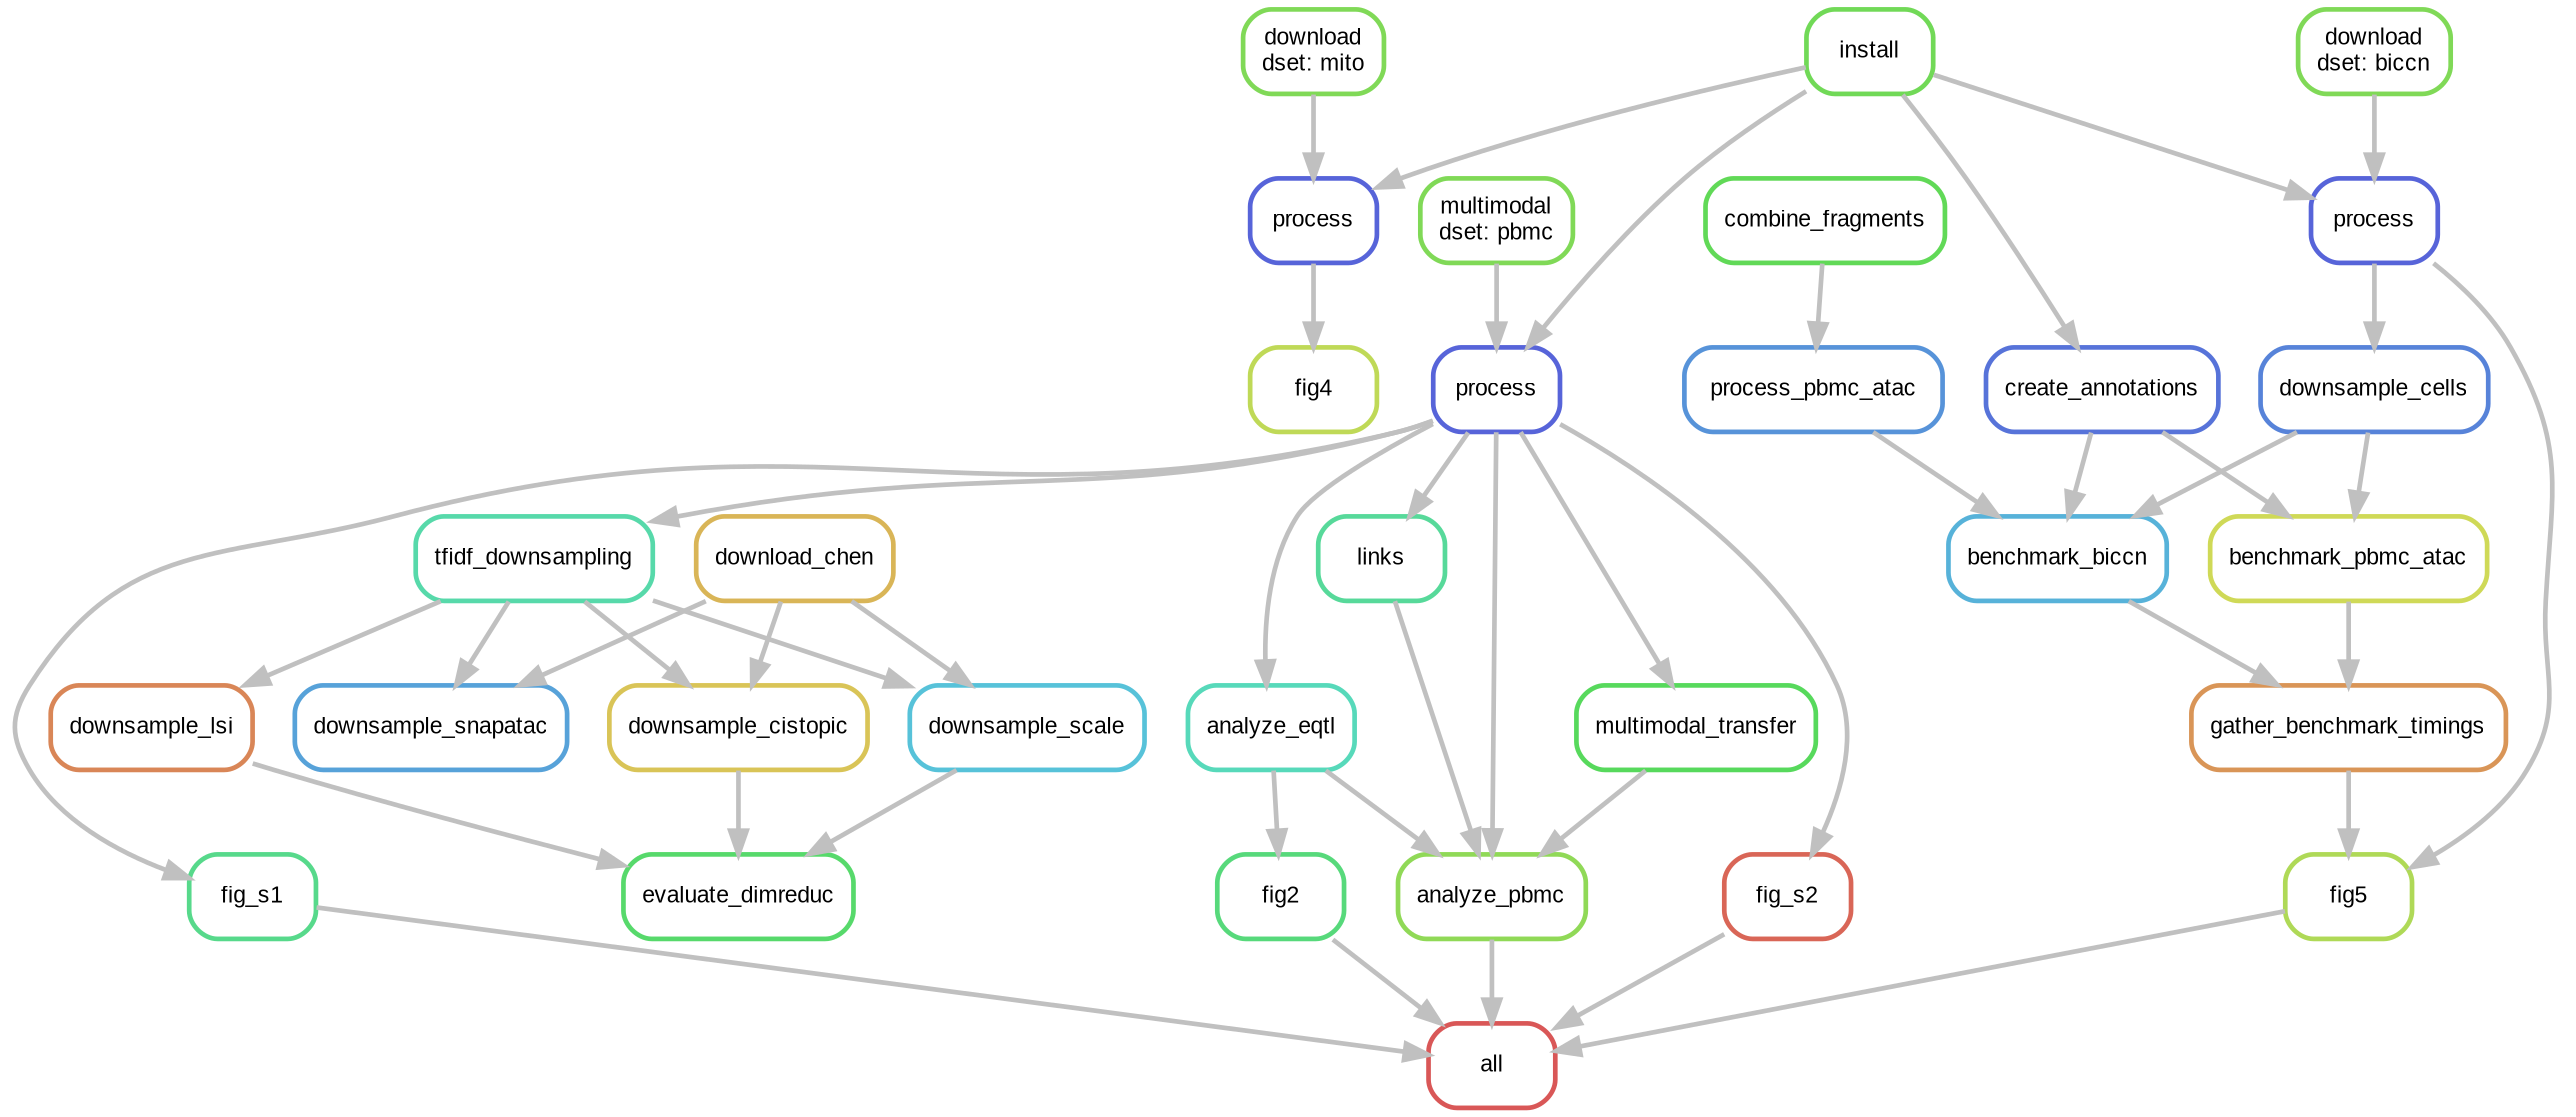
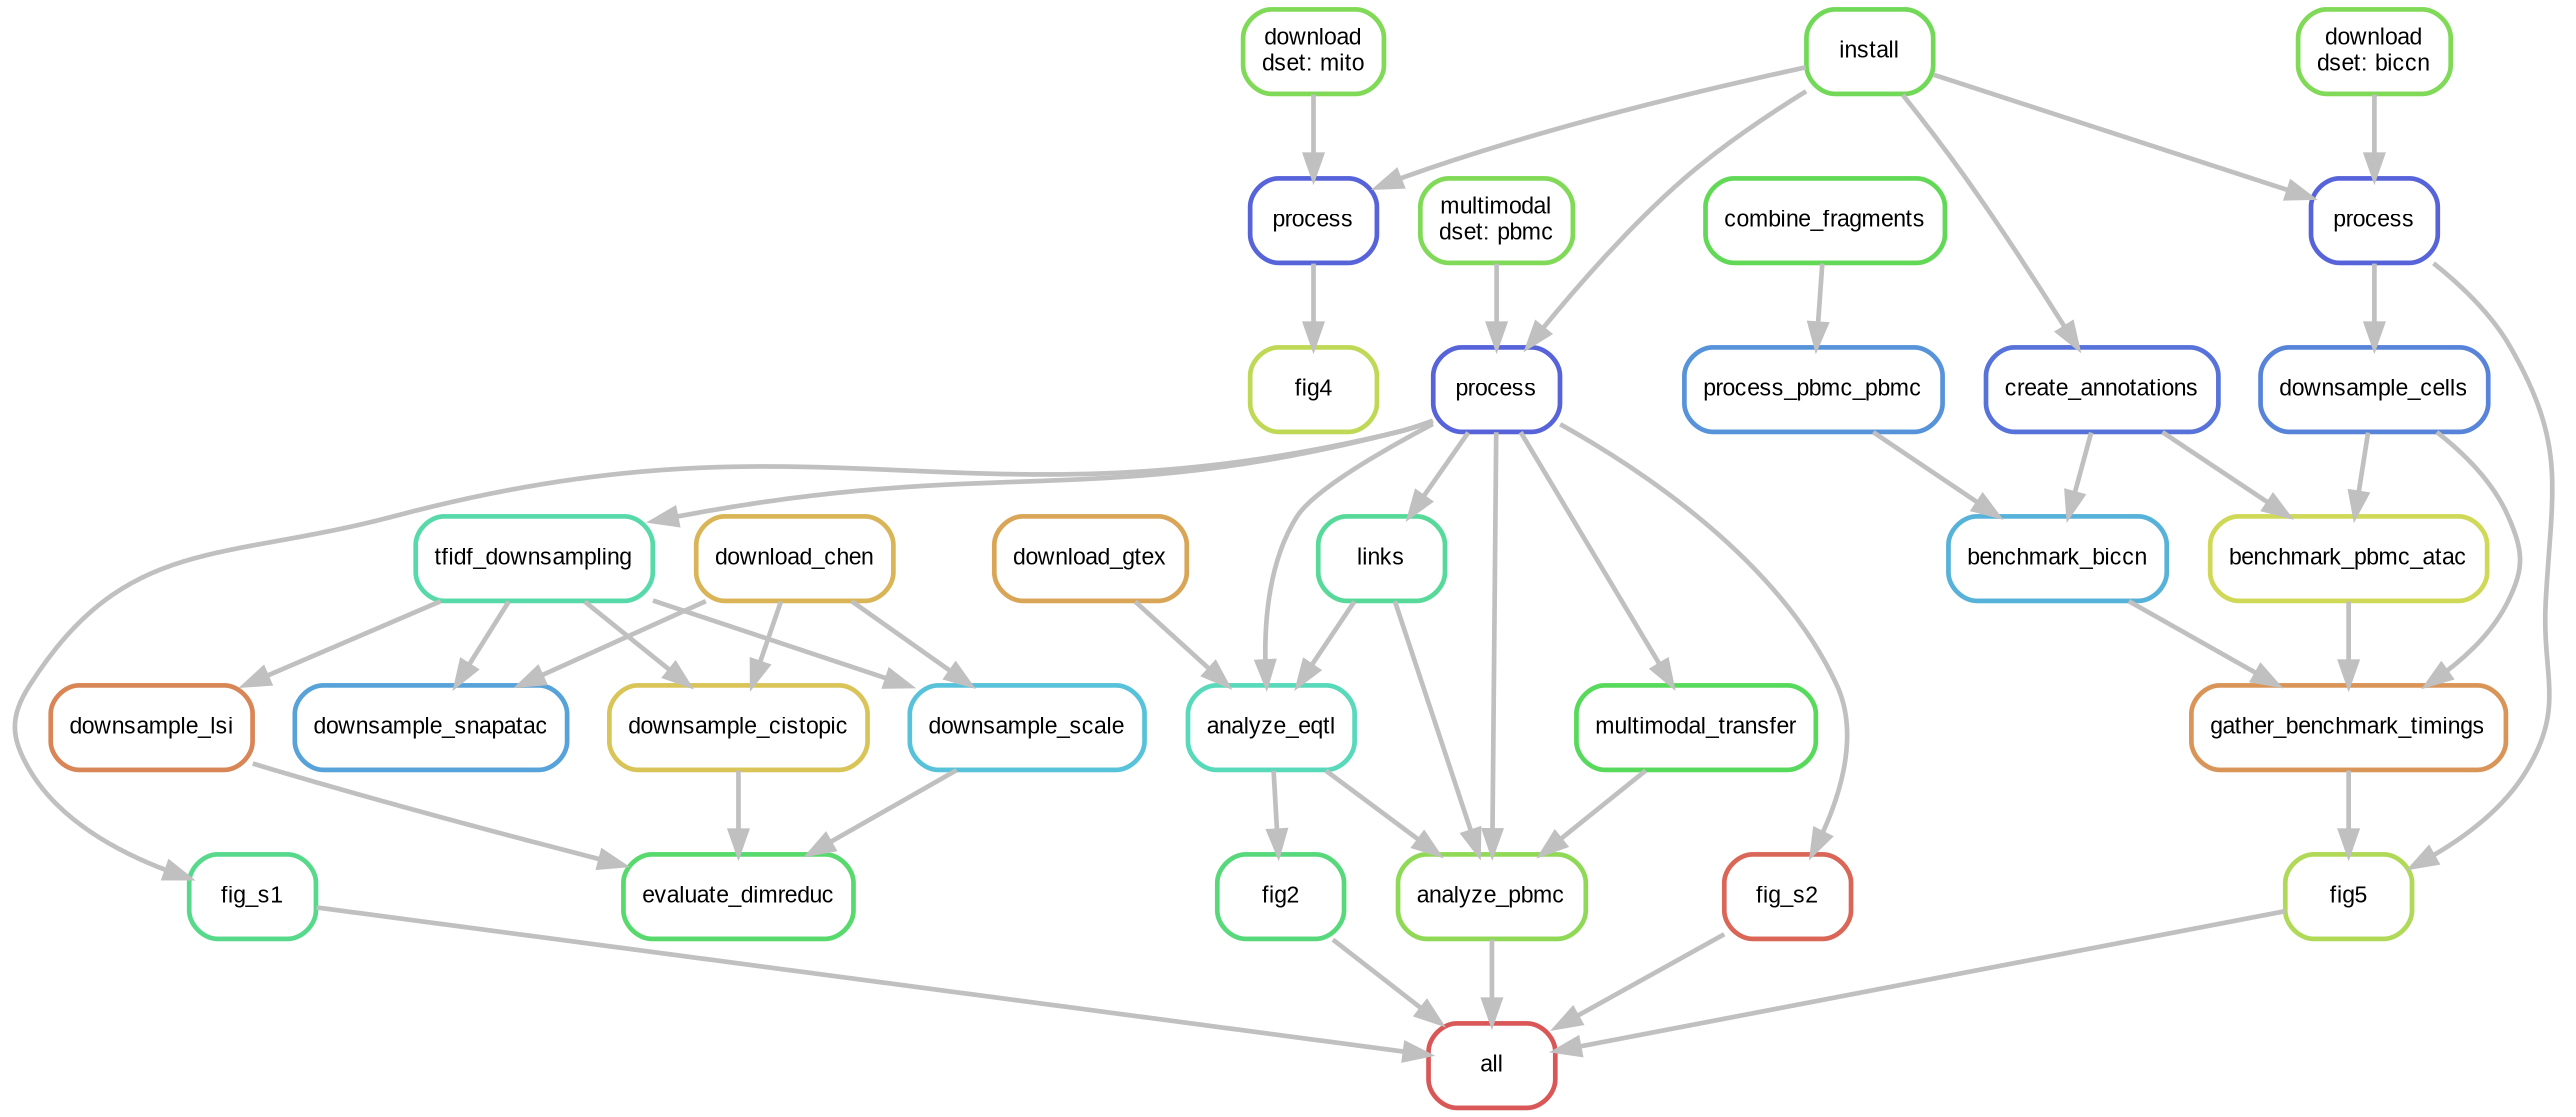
(1813, 390) -> (1813, 390)
(2237, 463) -> (2519, 550)
none -> (1091, 559)
none -> (1333, 634)
